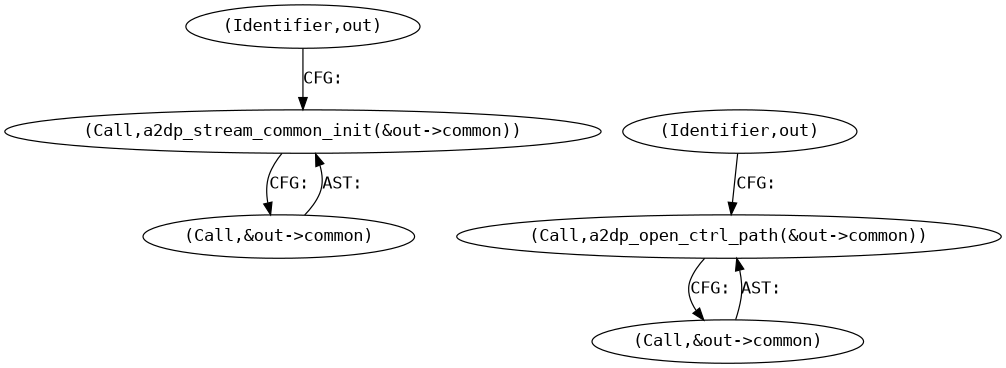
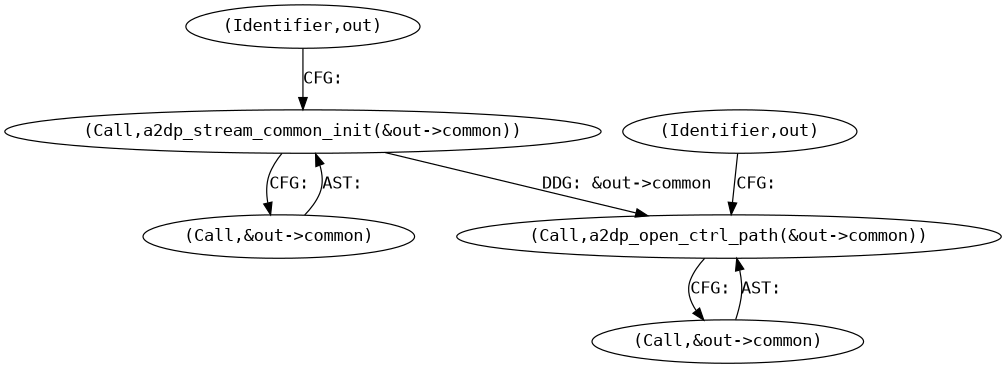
none -> (511, 183)
